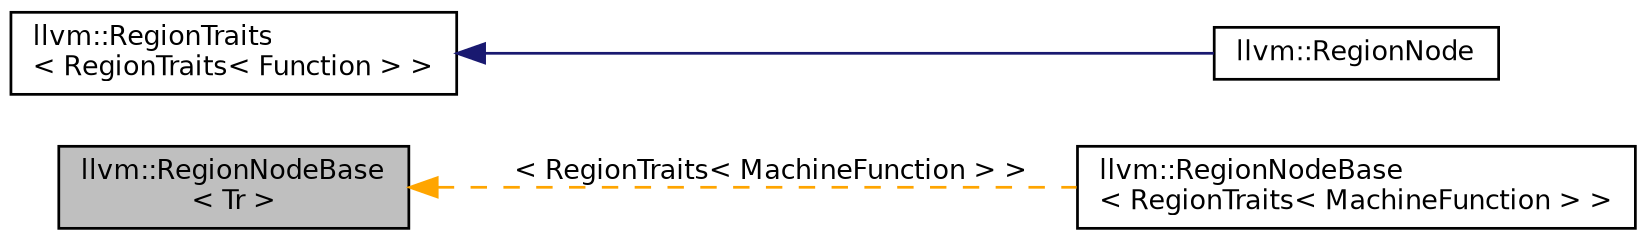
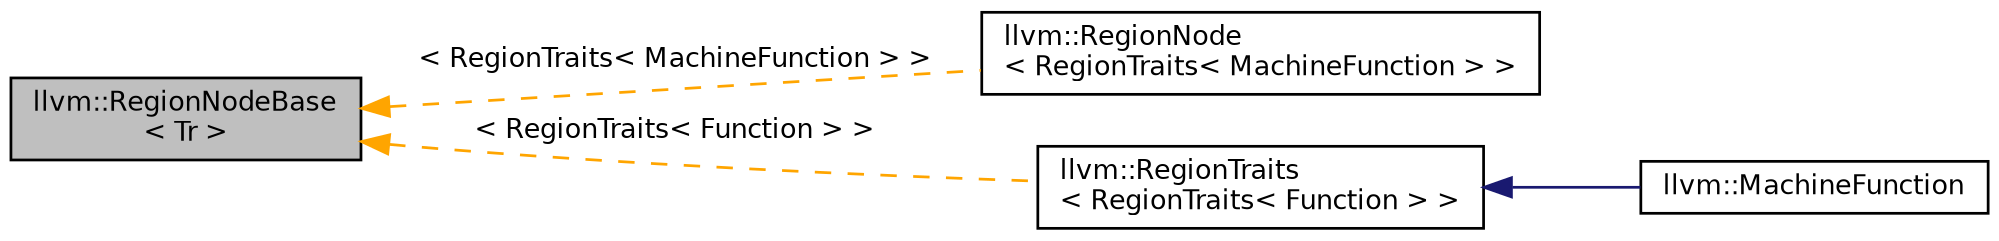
(1356, 53) -> (1814, 187)
none -> (713, 167)
(1356, 187) -> (1261, 53)
